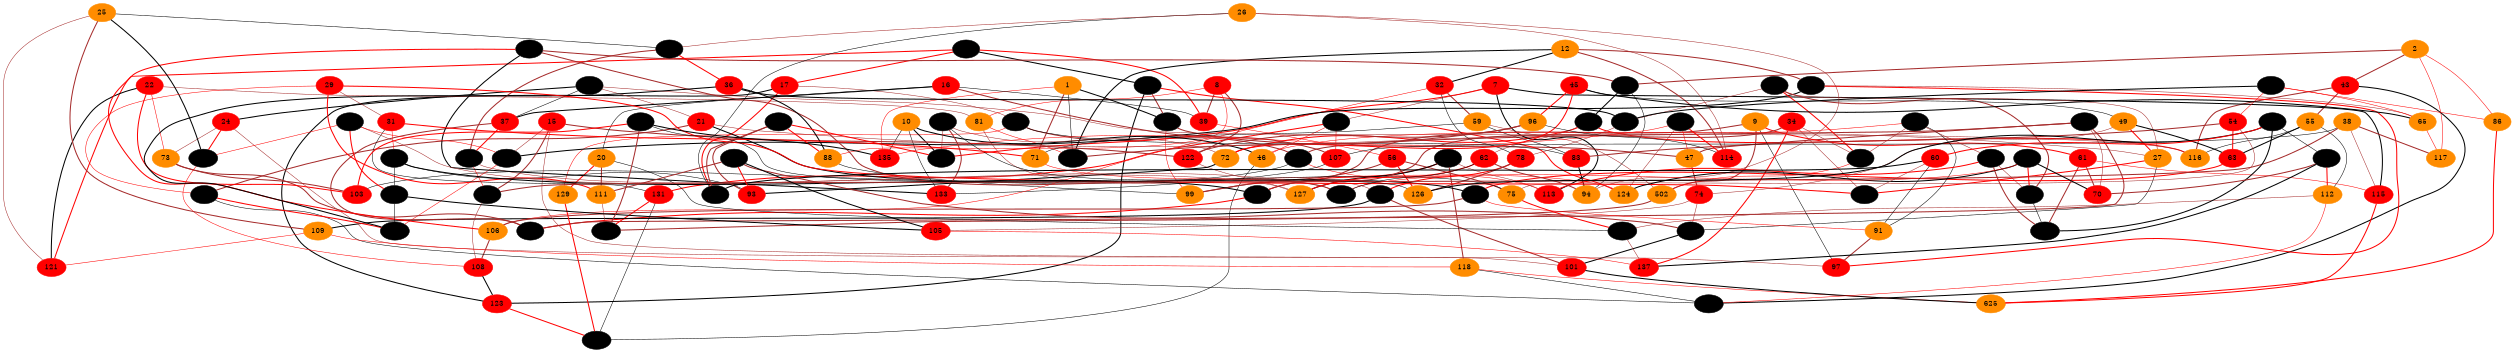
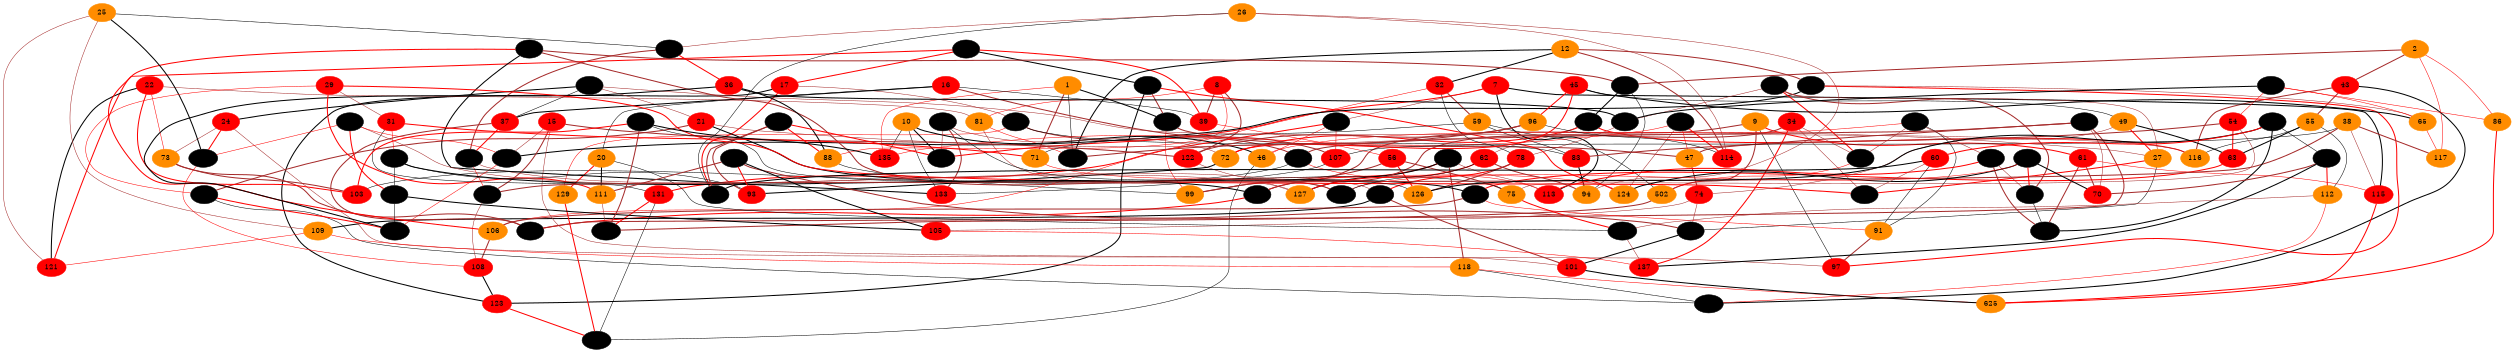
(1614, 159) -> (1614, 159)
(601, 176) -> (601, 176)
(116, 189) -> (116, 189)
